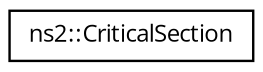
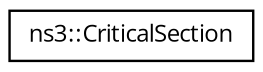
(131, 36) -> (131, 36)
